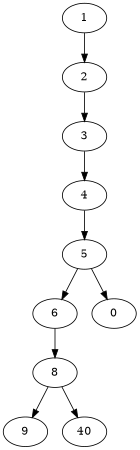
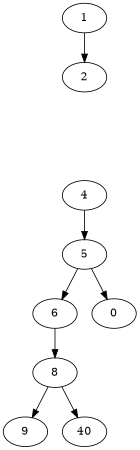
(85, 136) -> none
